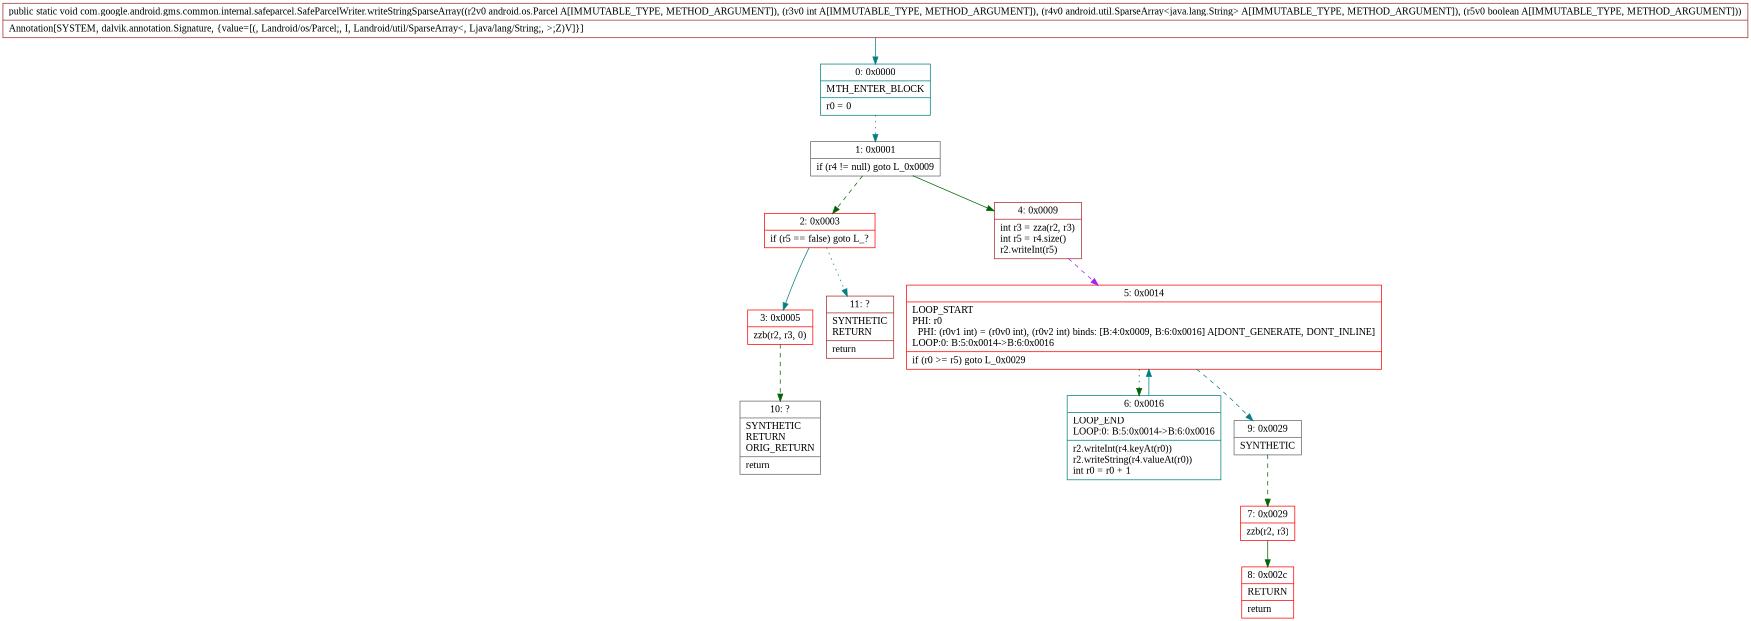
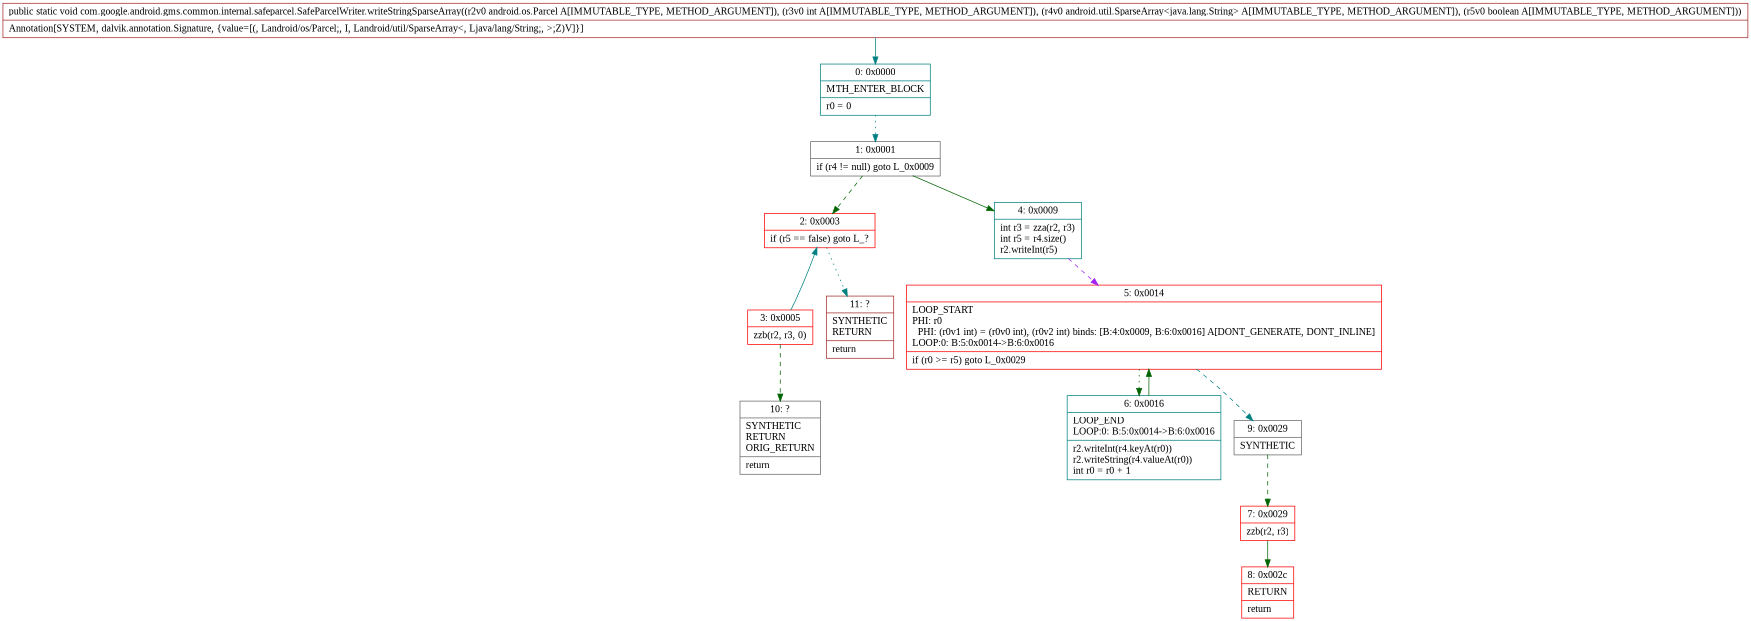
(1038, 231) -> (1038, 231)
(797, 275) -> (803, 283)
(1149, 386) -> (1149, 386)
